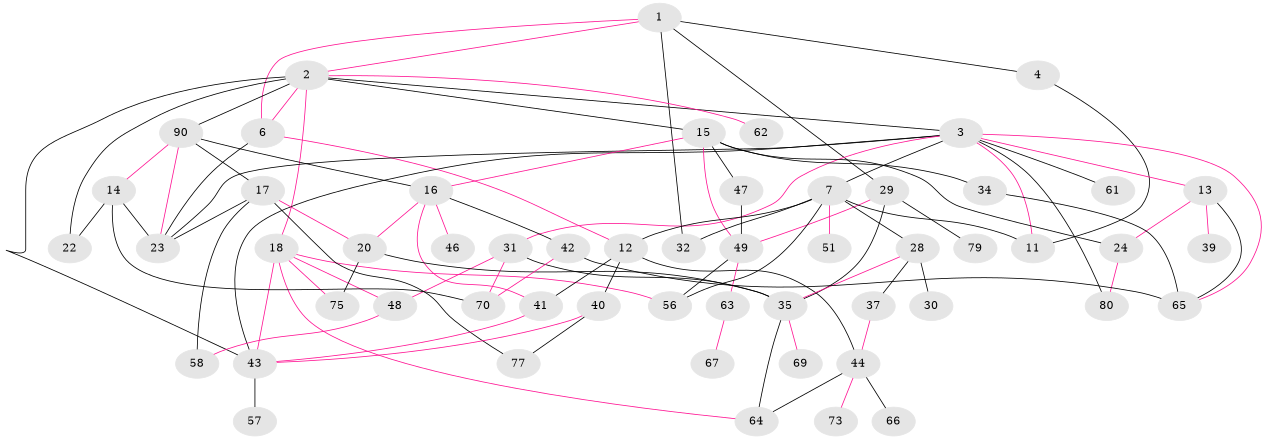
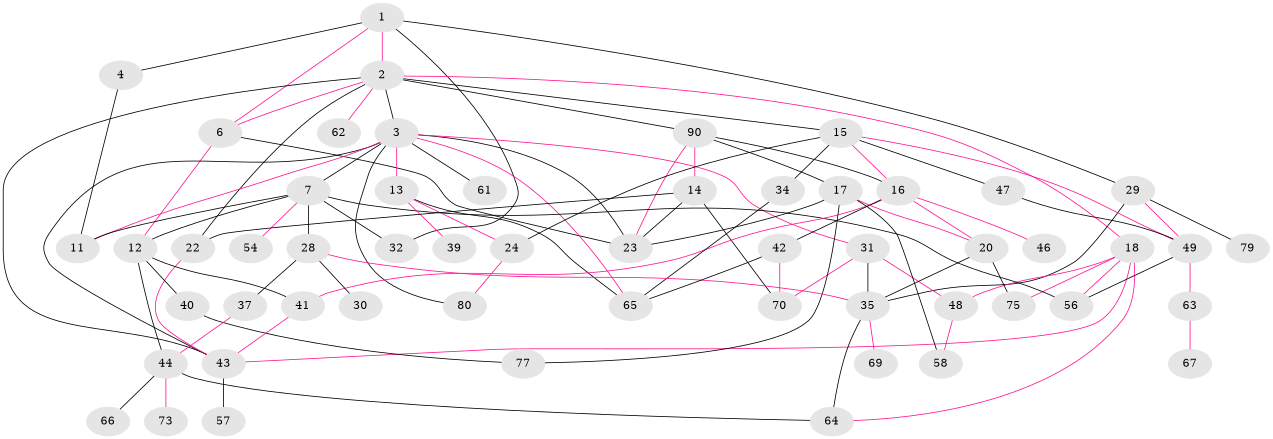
(830, 248) -> (251, 248)
(431, 349) -> (157, 316)
